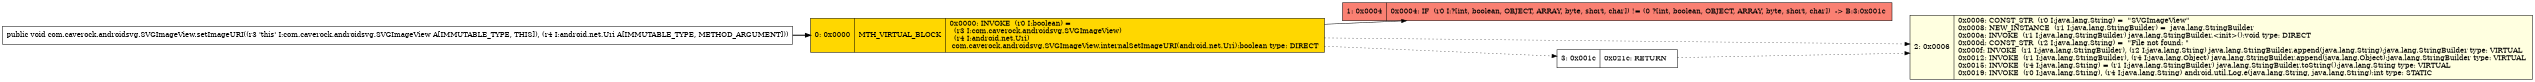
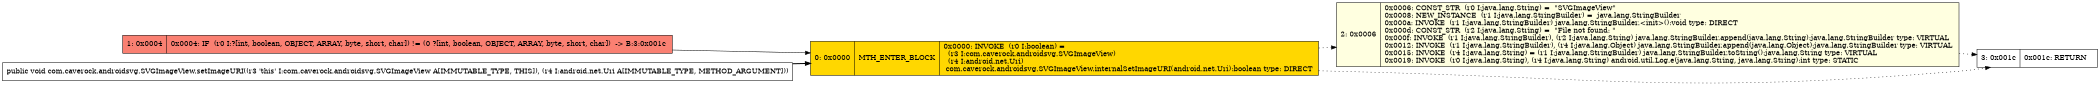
(1363, 23) -> (739, 51)
(900, 35) -> (897, 58)
(1791, 55) -> (1966, 54)
(1639, 58) -> (2059, 58)
